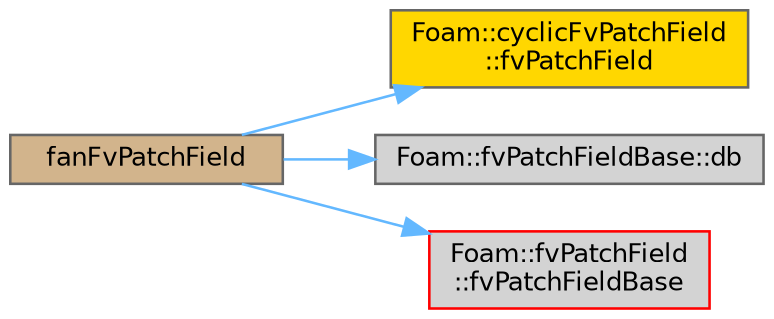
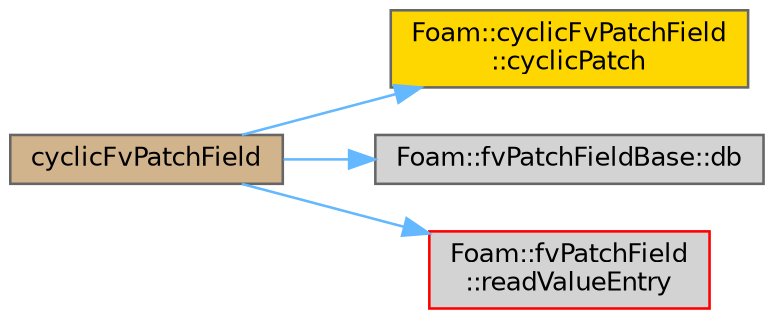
(569, 49) -> (569, 49)
(147, 159) -> (147, 159)
(569, 270) -> (569, 270)
